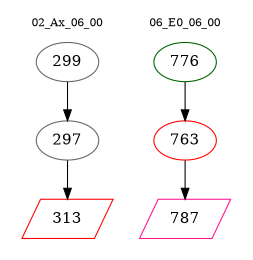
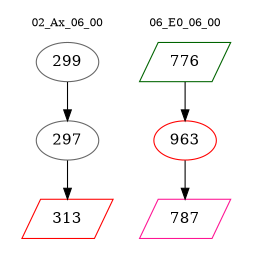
(185, 62) -> (185, 62)
(185, 140) -> (185, 140)
